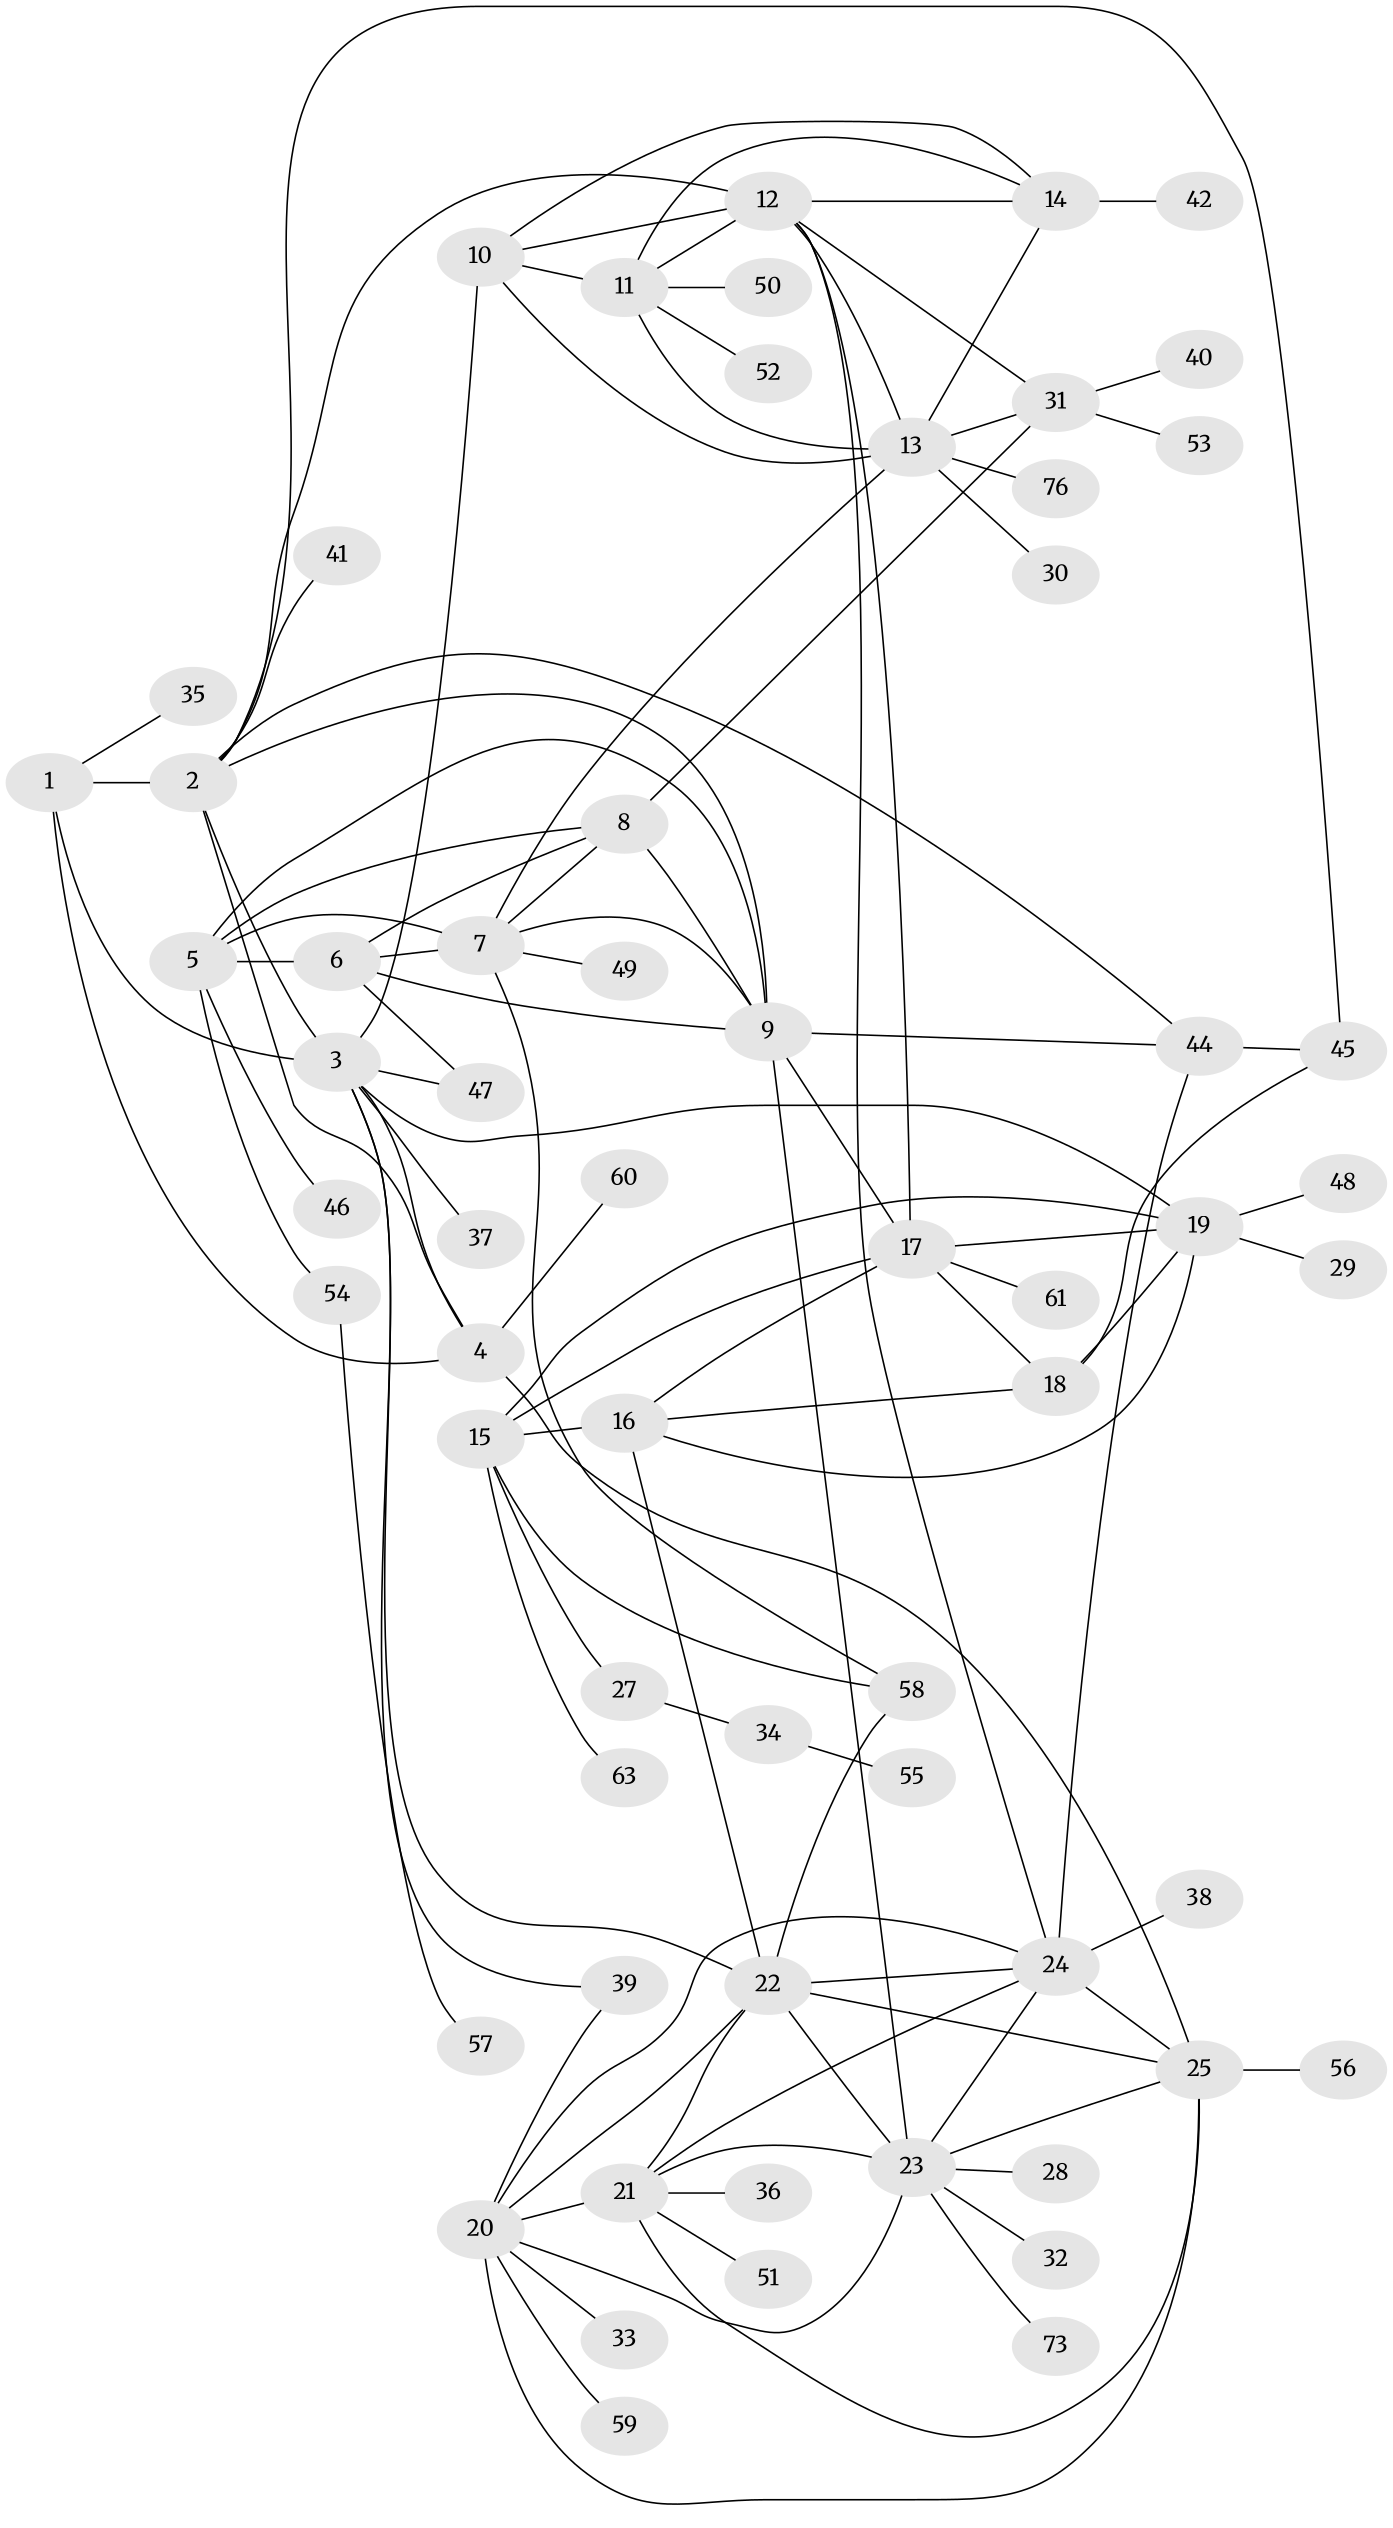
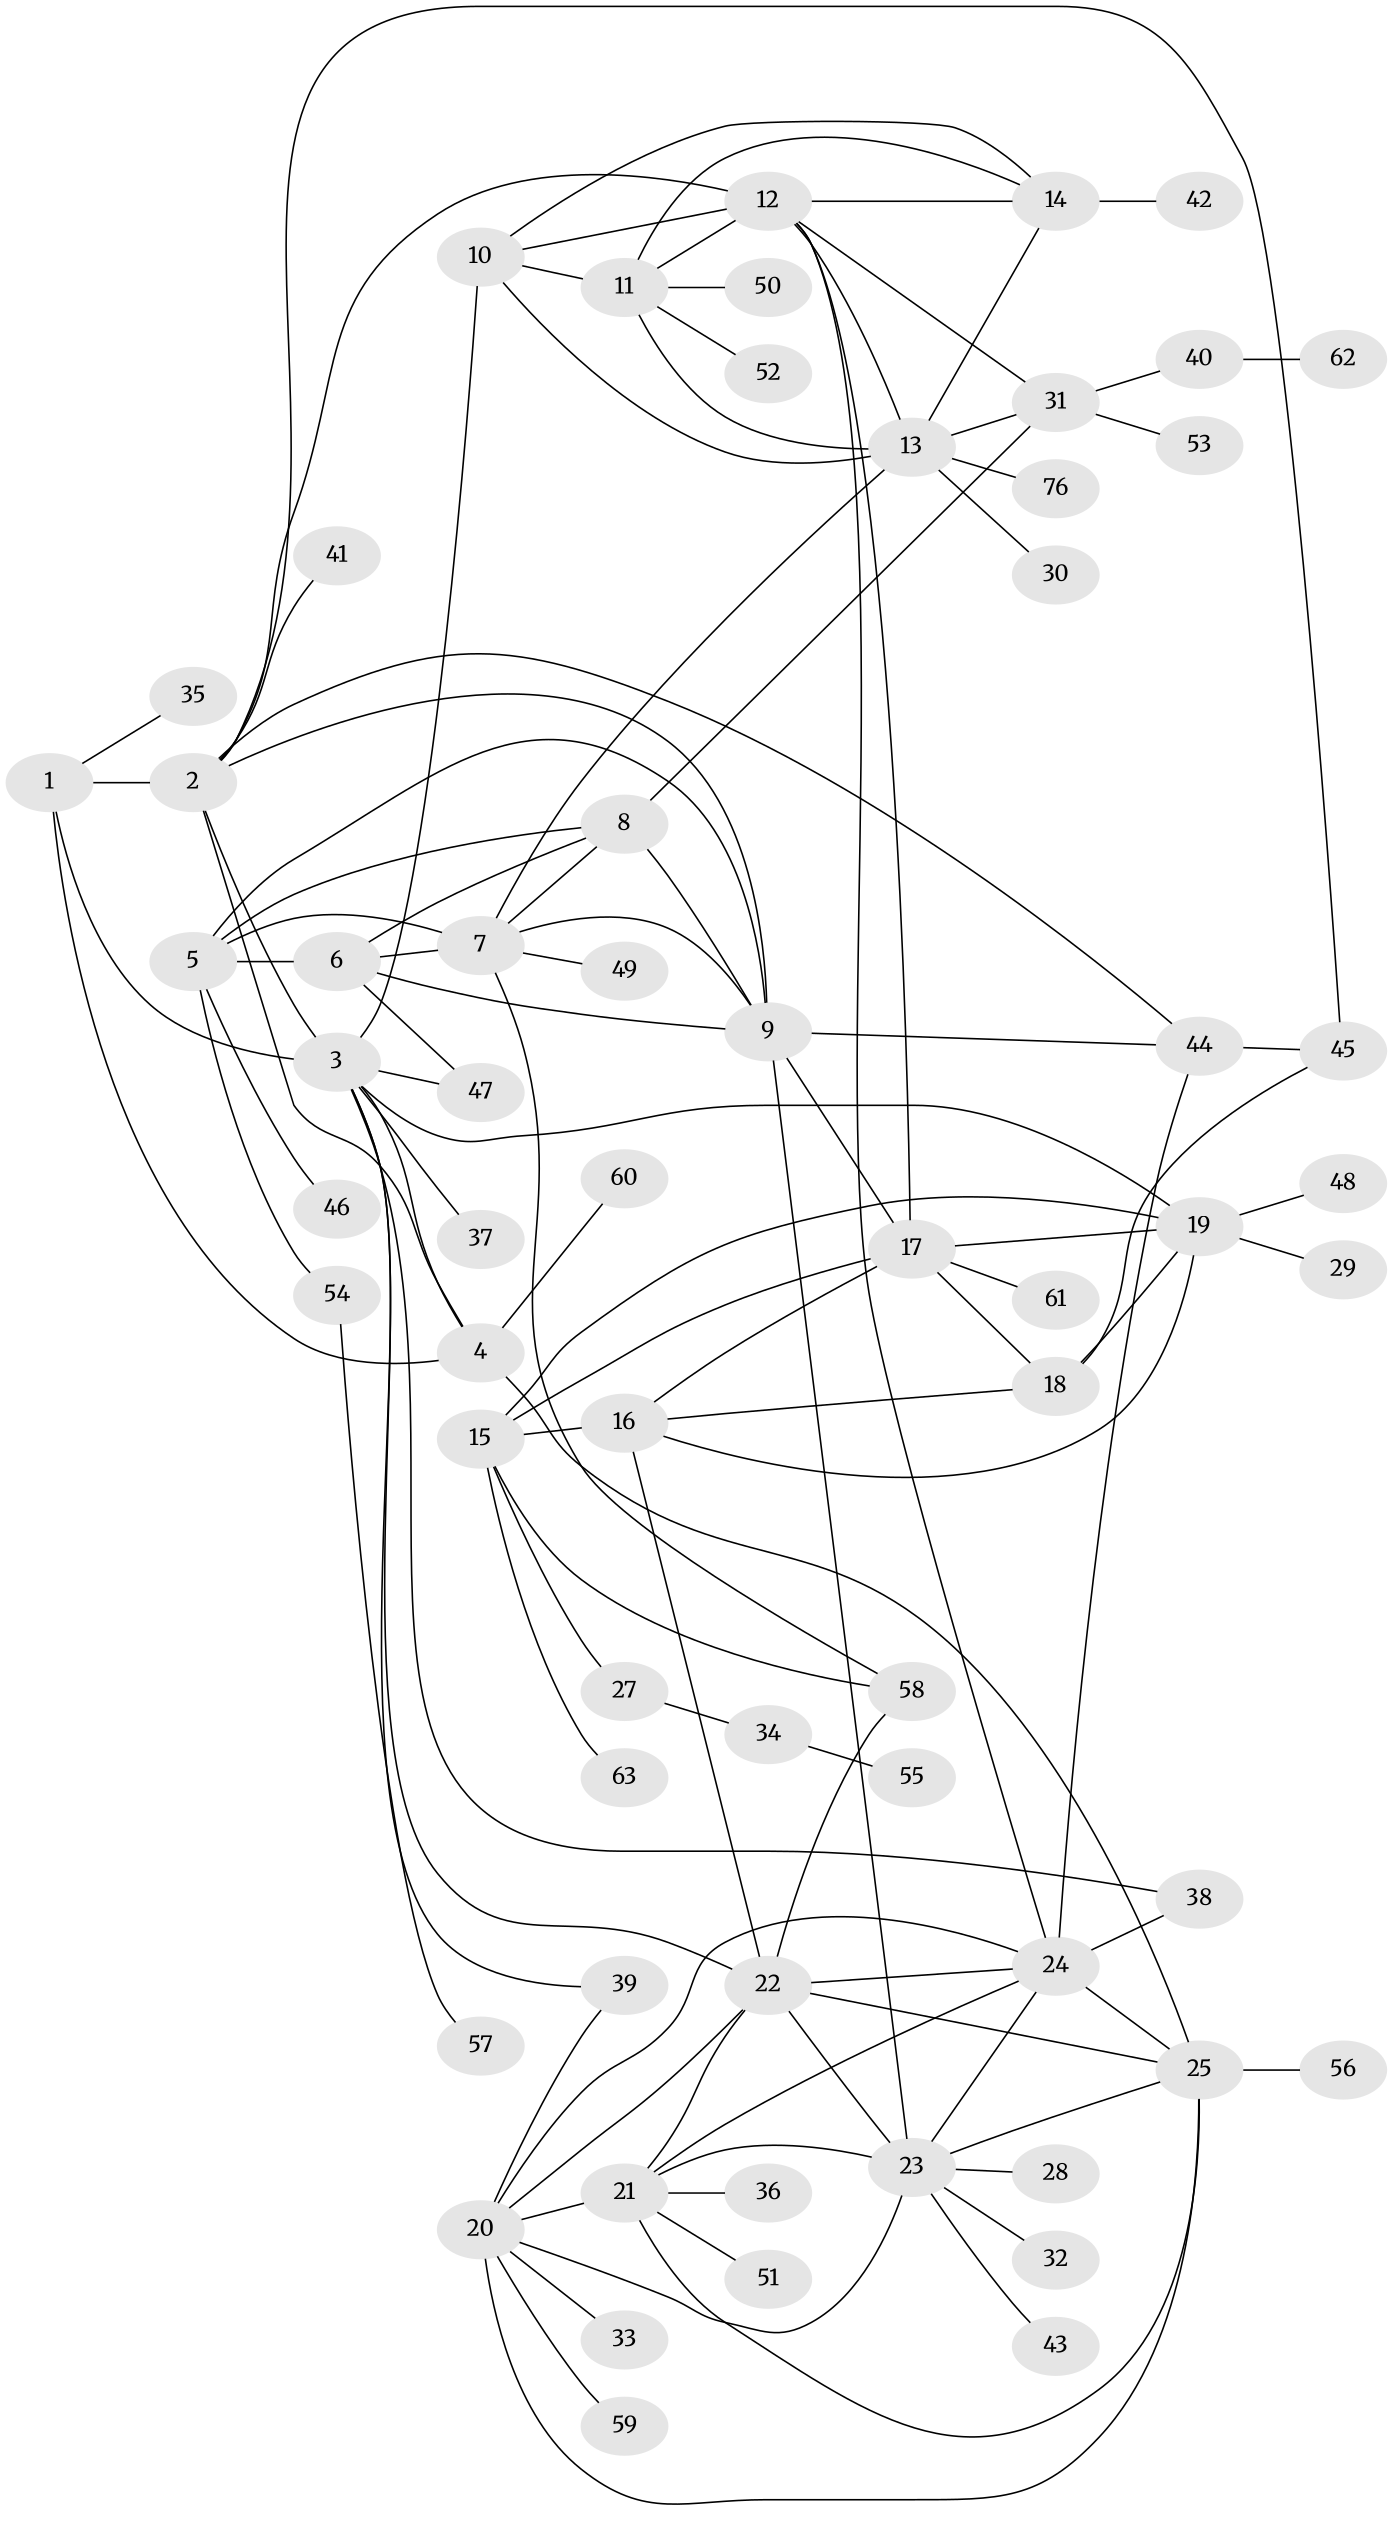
none -> (1343, 359)
none -> (462, 1788)
(1056, 2346) -> (1056, 2346)
